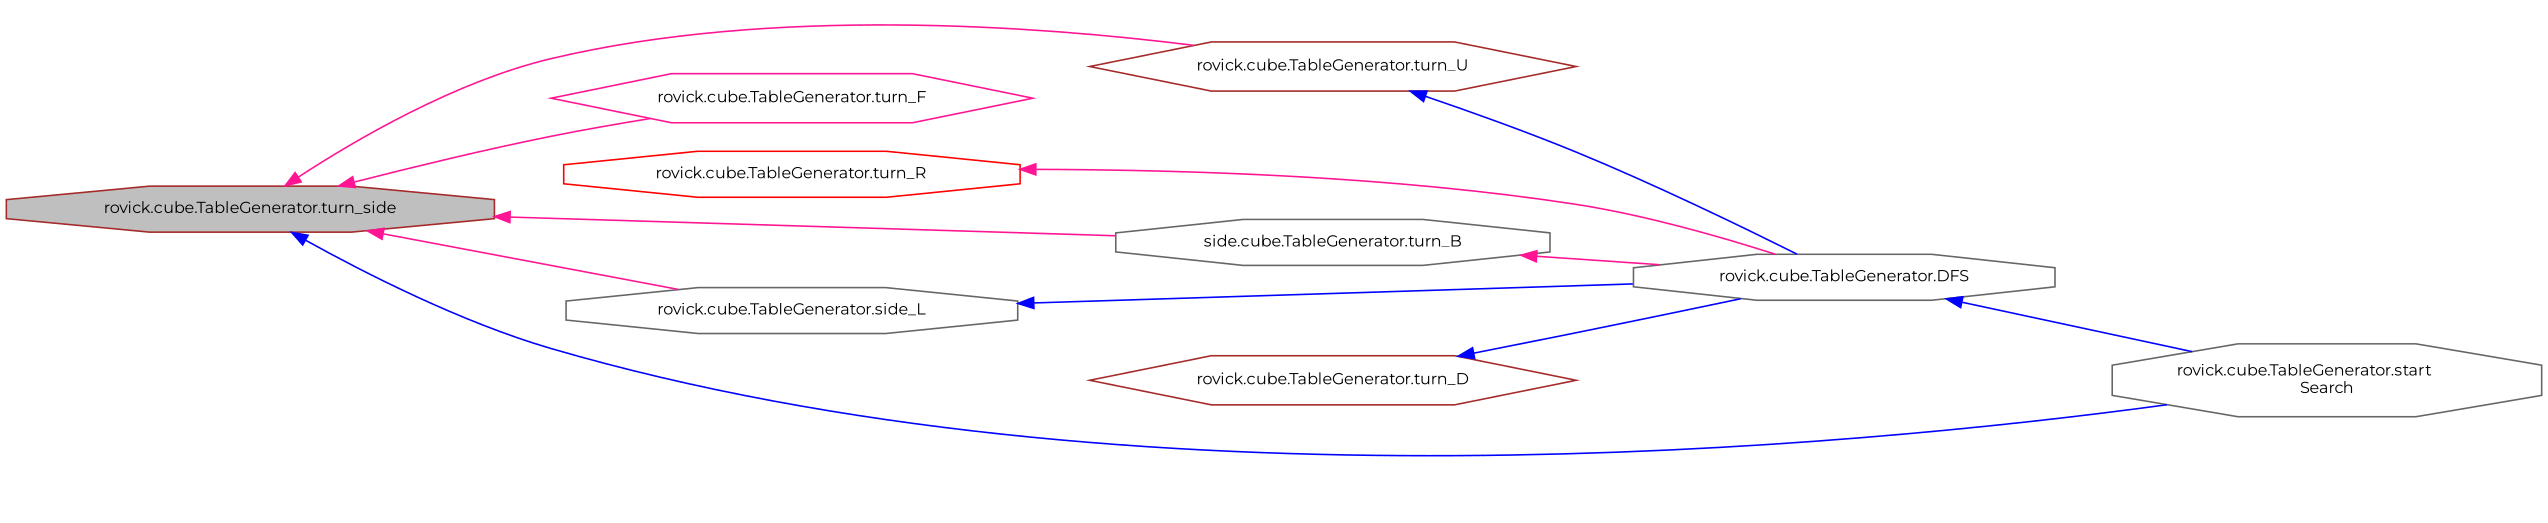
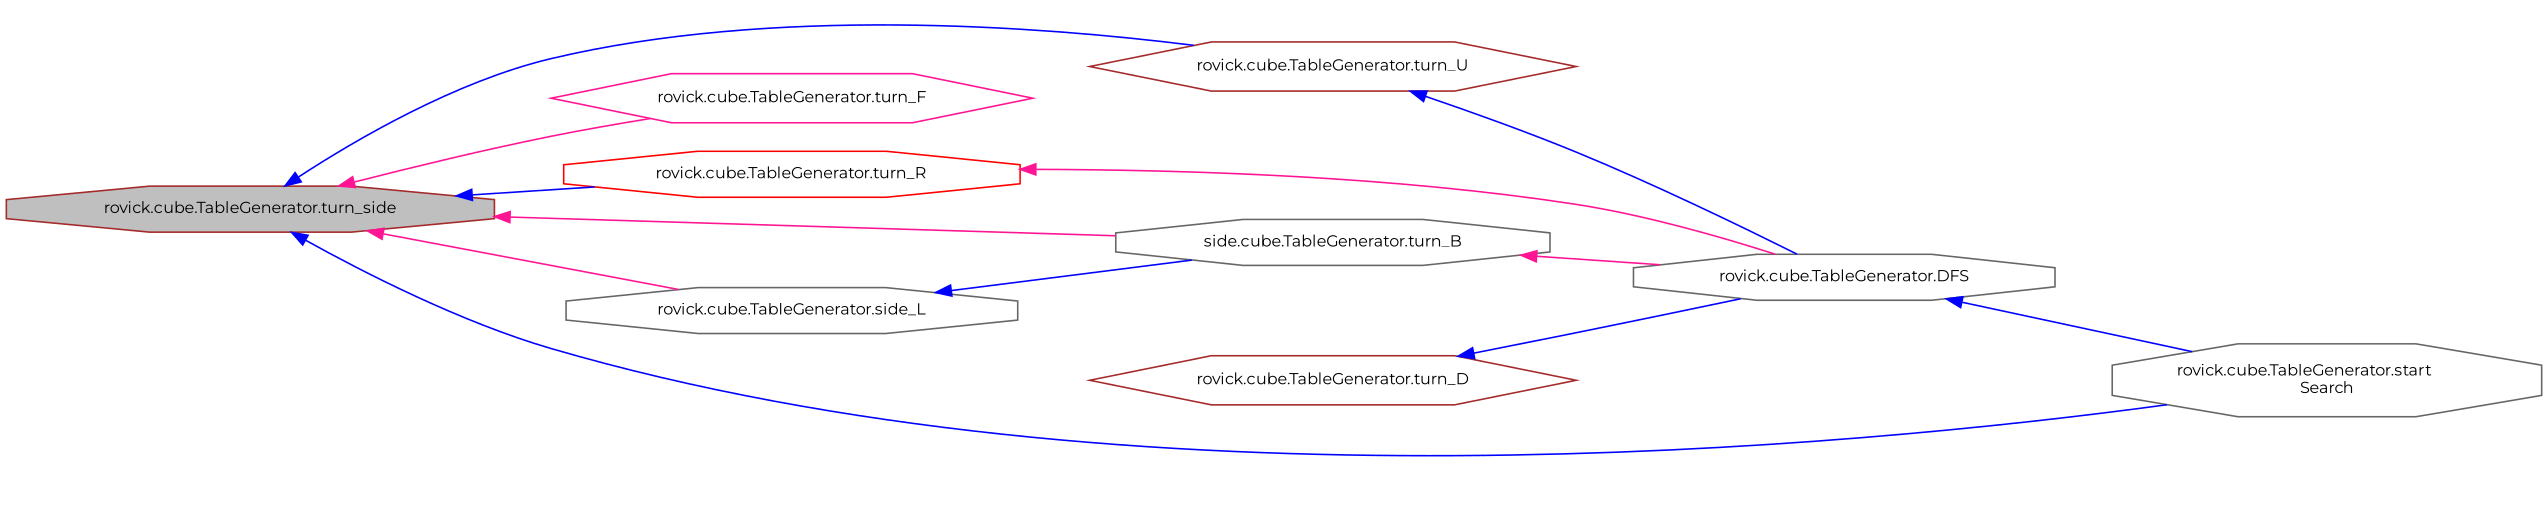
(732, 31) -> (732, 31)
none -> (533, 191)
(1333, 293) -> (1072, 275)
